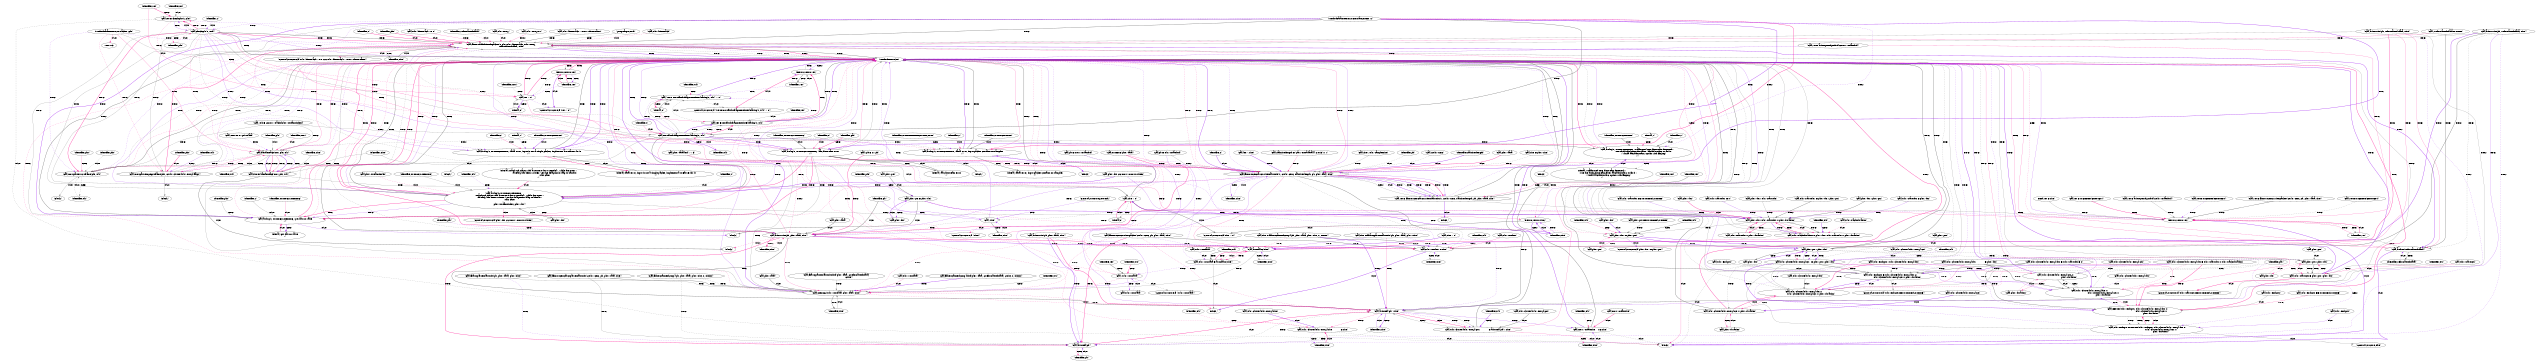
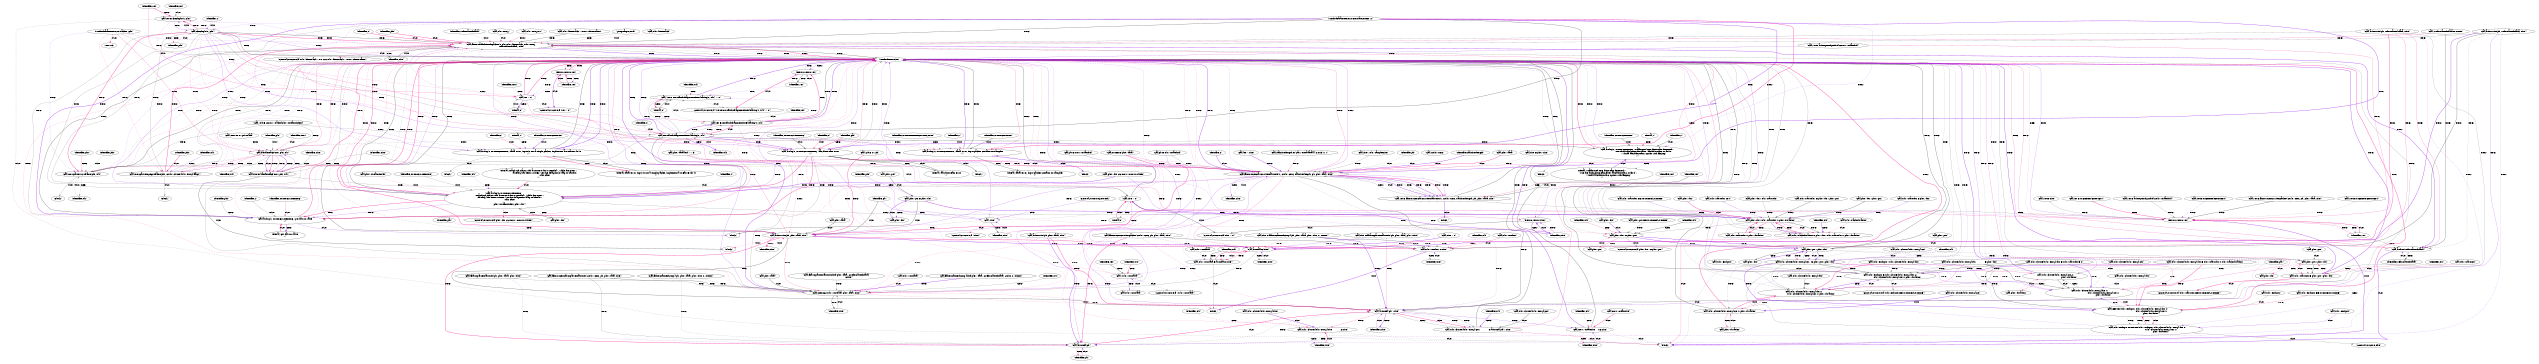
(203, 32) -> (203, 32)
(421, 32) -> none
(232, 59) -> (232, 59)
(2046, 199) -> (2046, 199)
